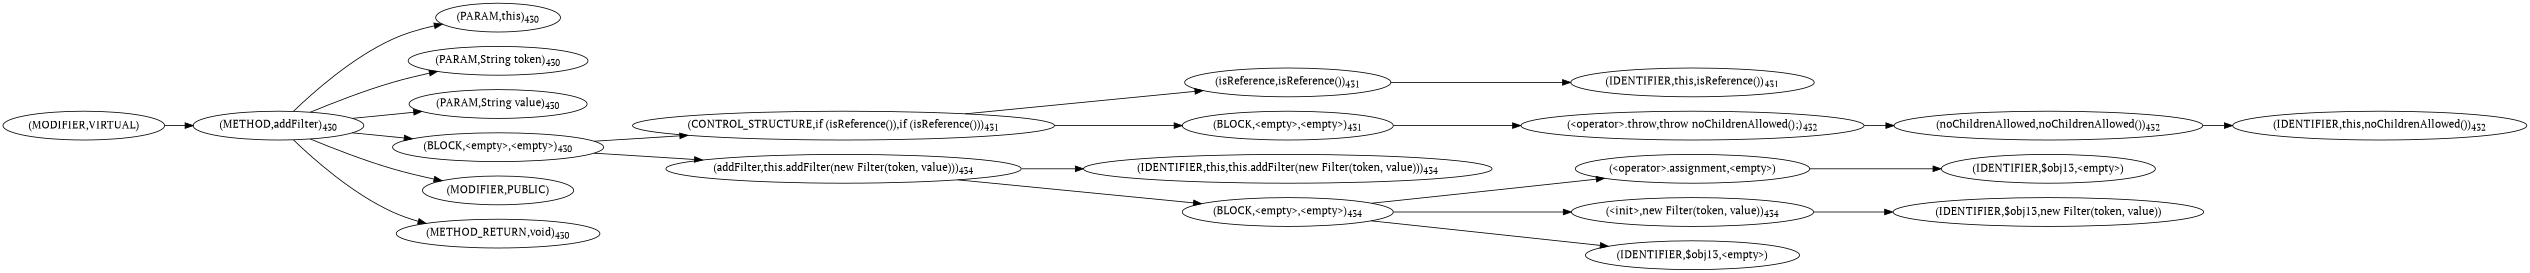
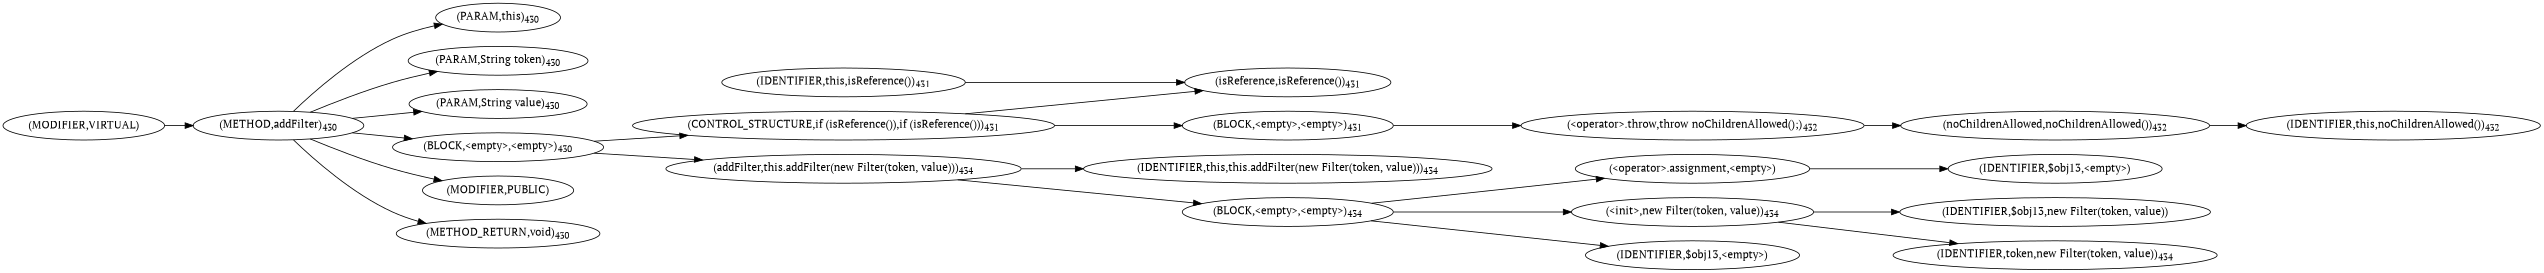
(1477, 82) -> (1071, 82)
none -> (2055, 255)
